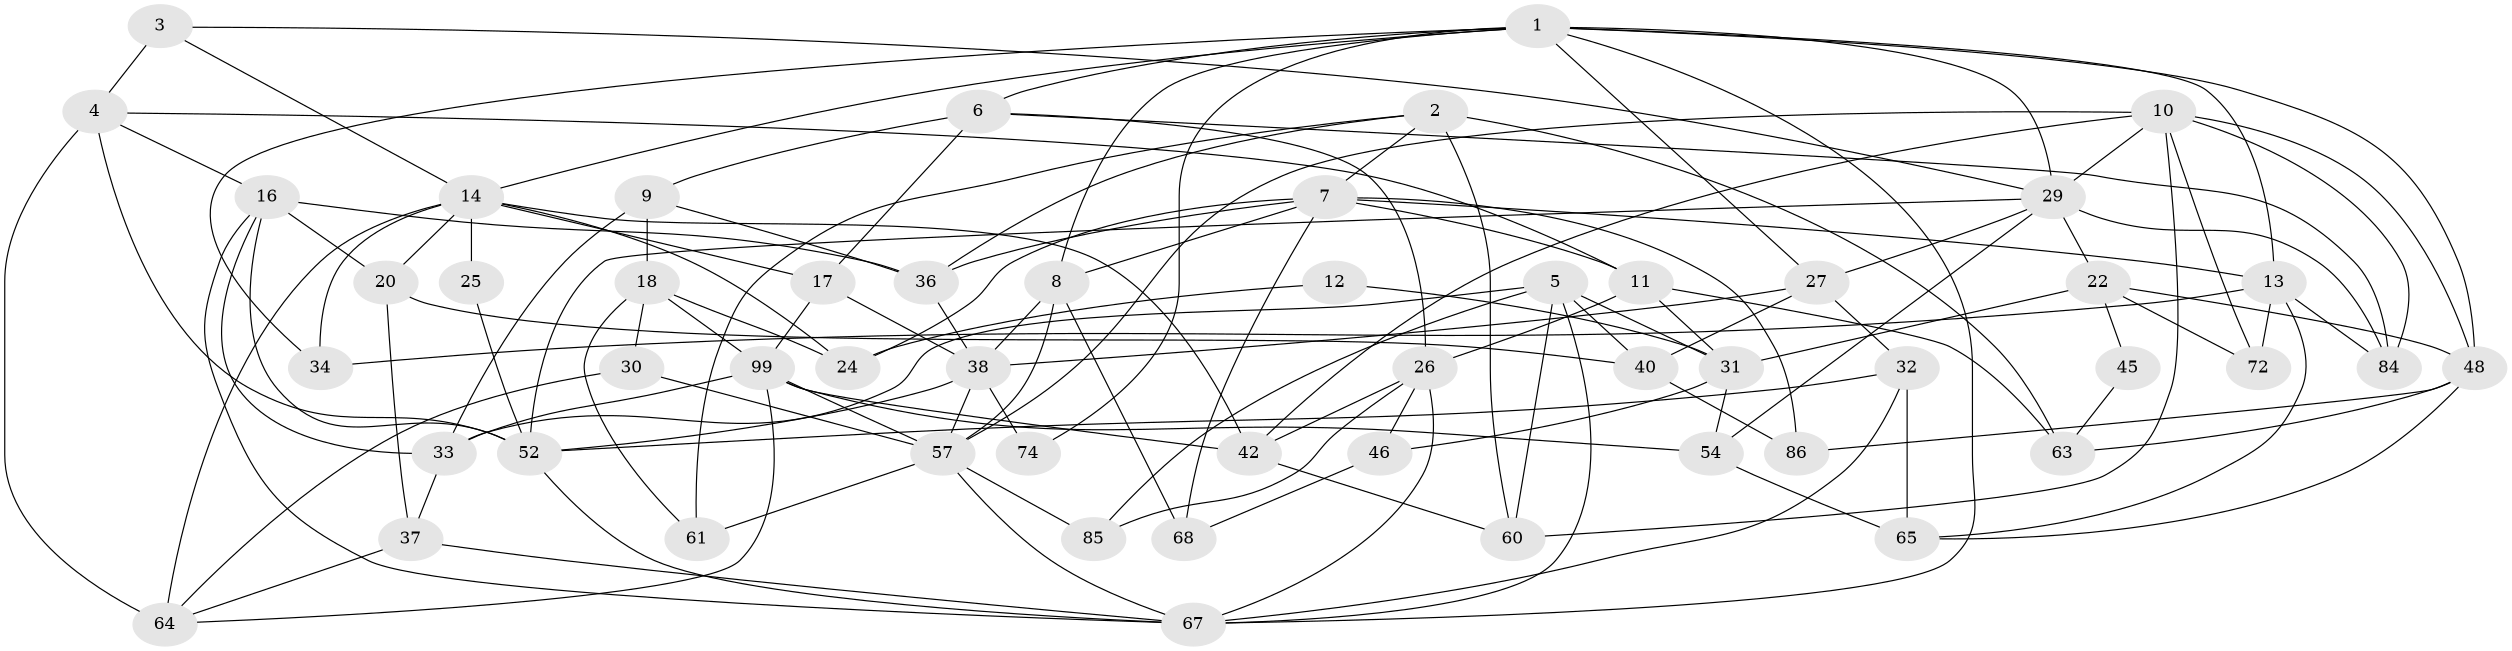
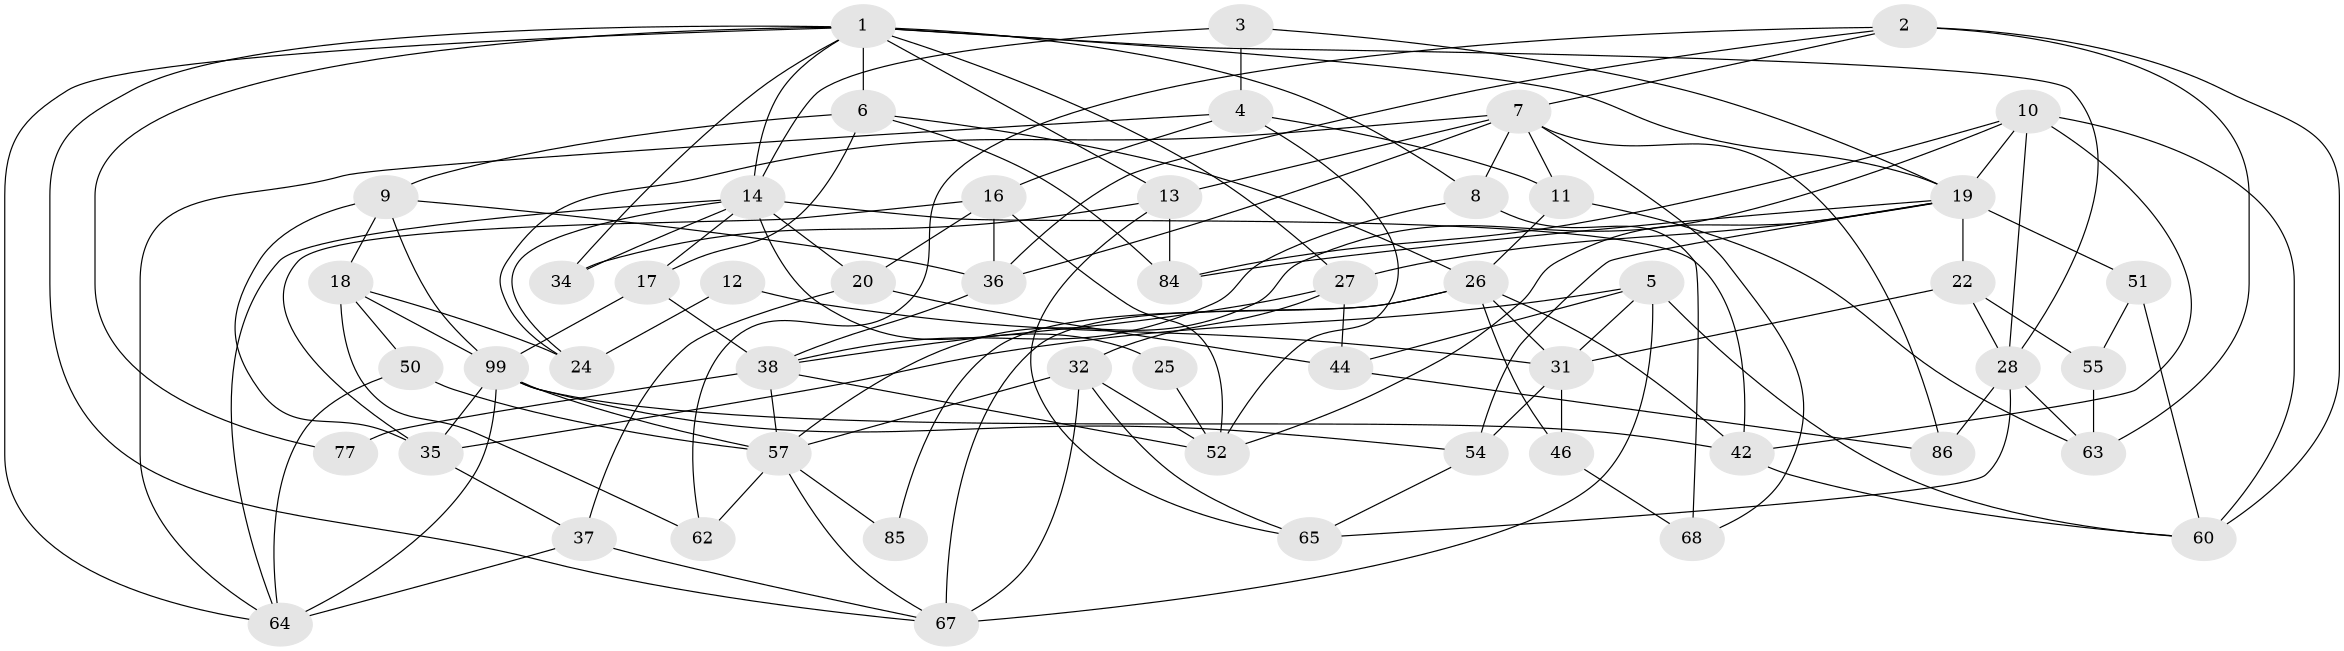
none -> (97, 81)
(2053, 197) -> (1963, 197)
none -> (2139, 283)
none -> (426, 290)
(1685, 324) -> (1520, 326)
(632, 368) -> (411, 368)
(1646, 368) -> (1341, 368)
(2128, 368) -> (2094, 368)
(2259, 368) -> none
(2475, 368) -> (2008, 368)
(1302, 378) -> none
(1026, 382) -> (929, 411)
(444, 454) -> (431, 454)
(1028, 454) -> (346, 454)
(697, 539) -> (703, 539)
(553, 589) -> none
(835, 597) -> none
